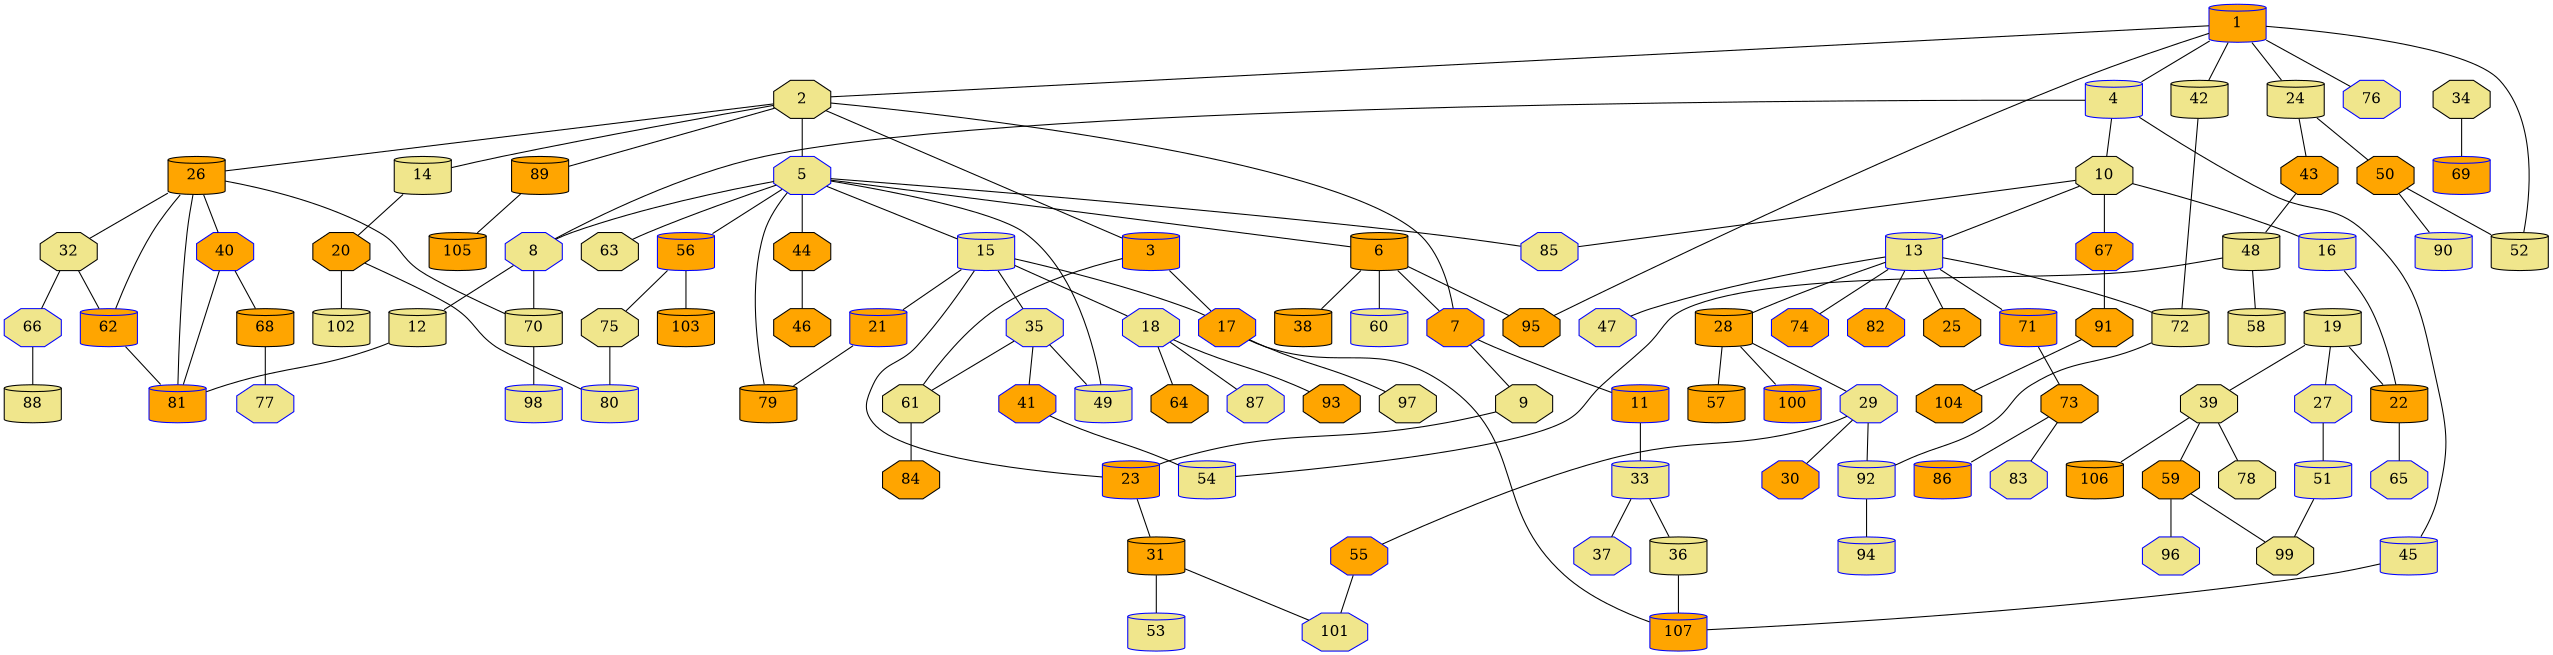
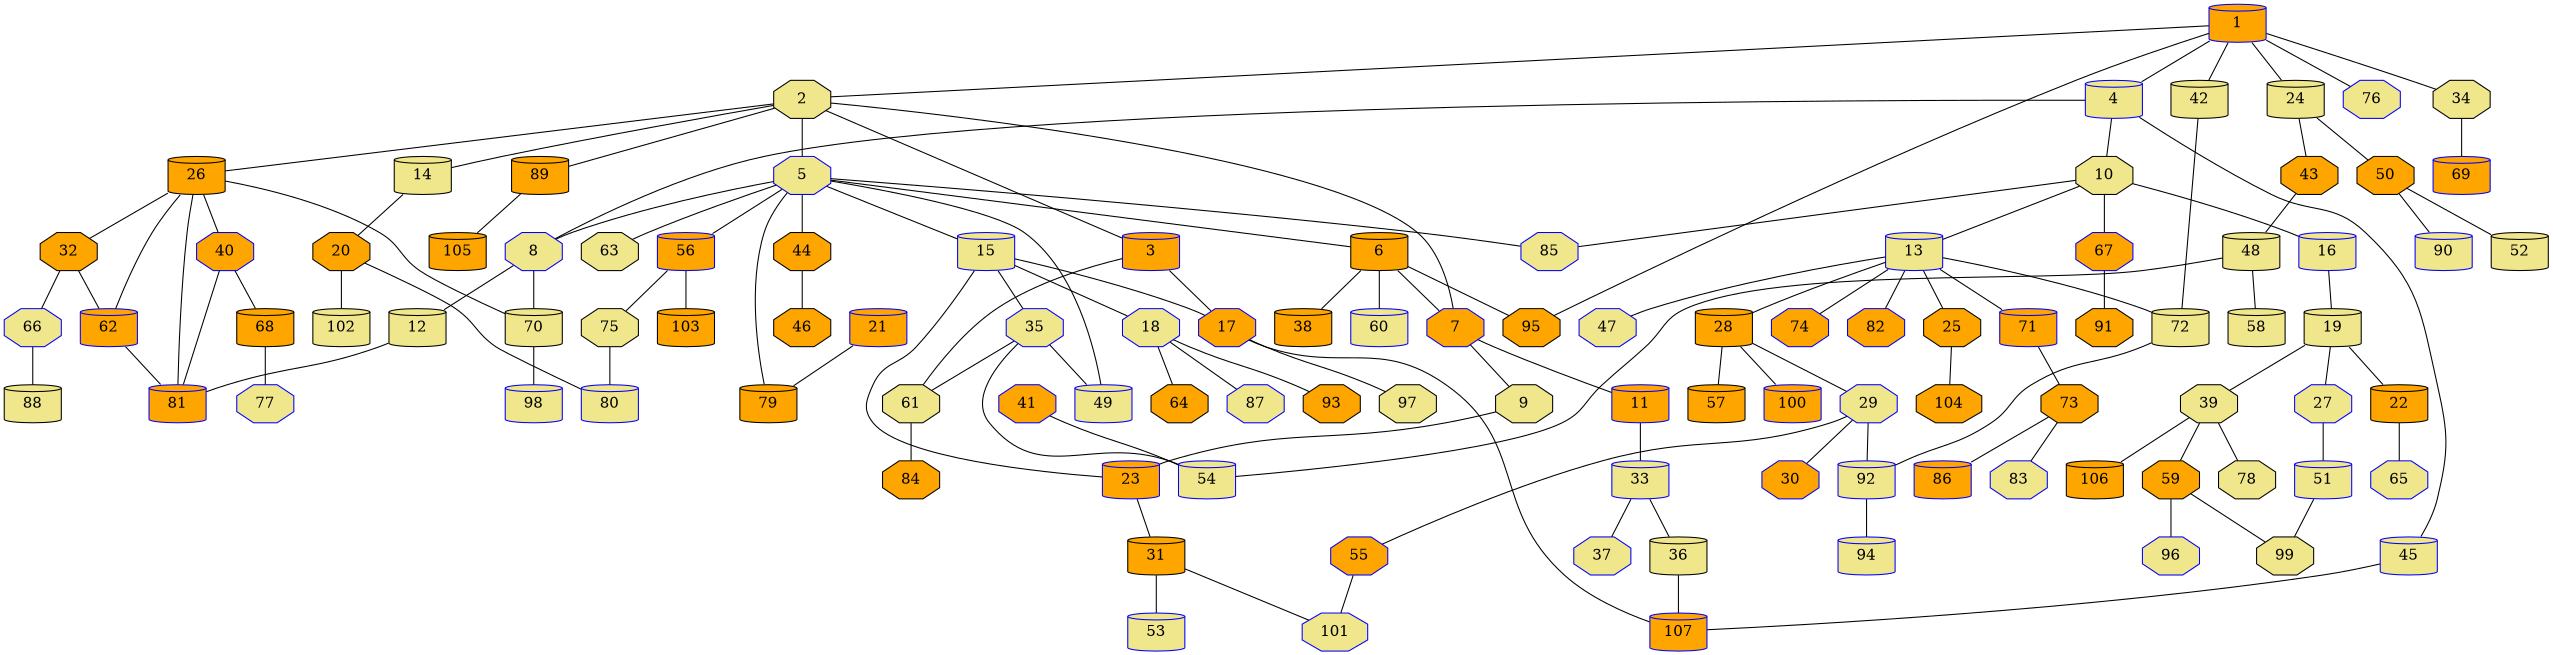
(2463, 60) -> (2351, 61)
(69, 252) -> (69, 252)
(932, 290) -> none
(2378, 324) -> (2330, 290)
(2027, 365) -> (1951, 366)
(1031, 366) -> (1034, 453)
